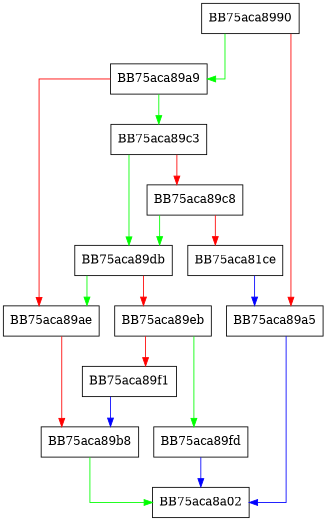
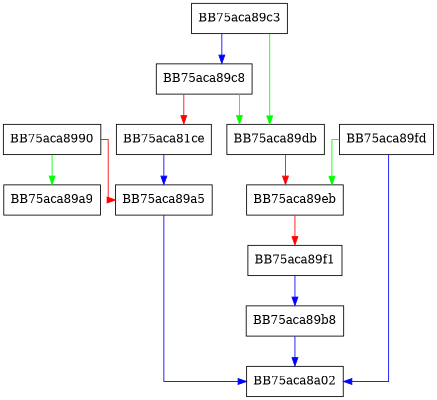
(159, 105) -> none
(177, 165) -> (222, 44)
(51, 321) -> none
(194, 377) -> (332, 154)
(94, 502) -> (295, 347)
